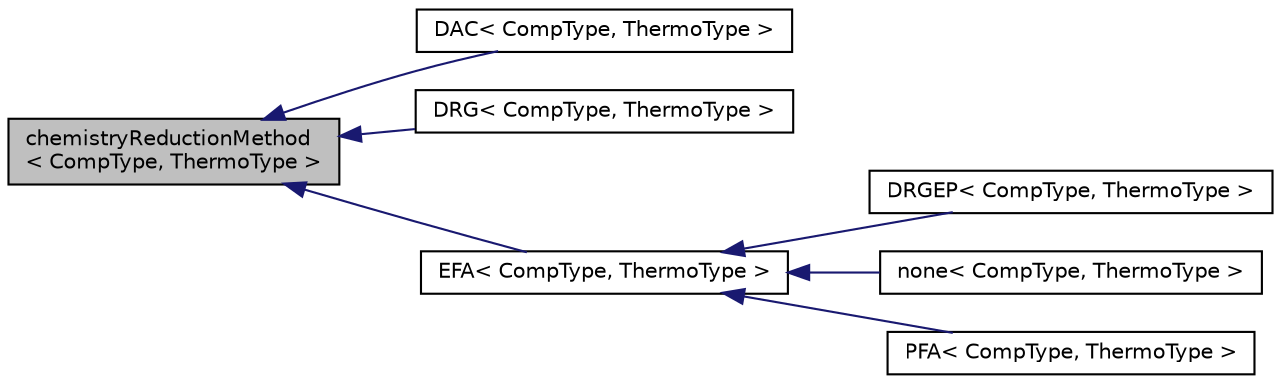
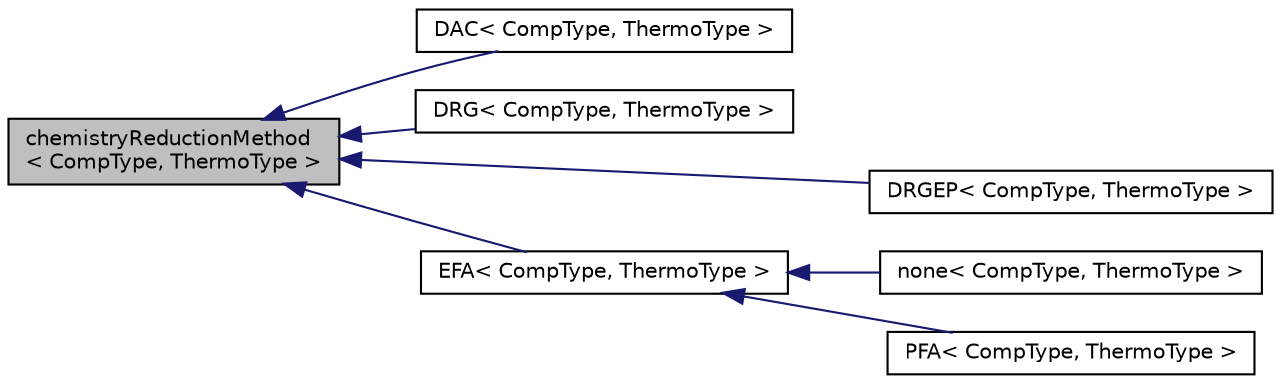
(848, 230) -> (615, 171)
